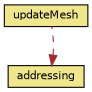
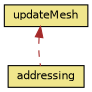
(53, 41) -> (39, 52)
